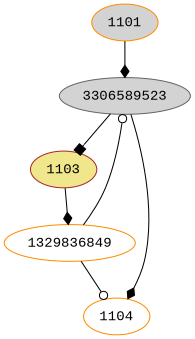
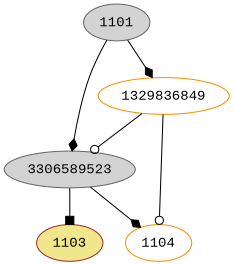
(125, 22) -> (117, 22)
(66, 200) -> (137, 54)
